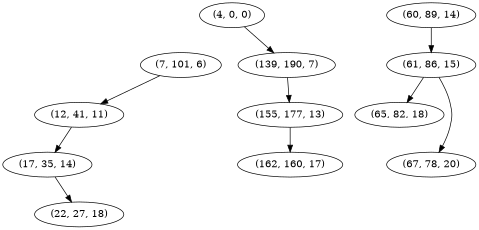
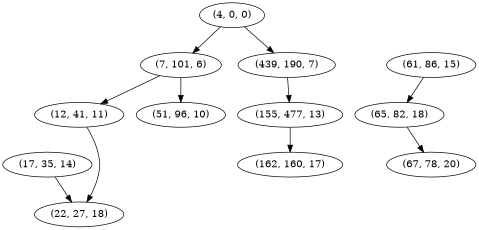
(431, 15) -> none
none -> (209, 38)
(287, 65) -> (287, 65)
(452, 111) -> (413, 137)
none -> (181, 115)
(290, 115) -> (290, 115)
(65, 137) -> (100, 161)
